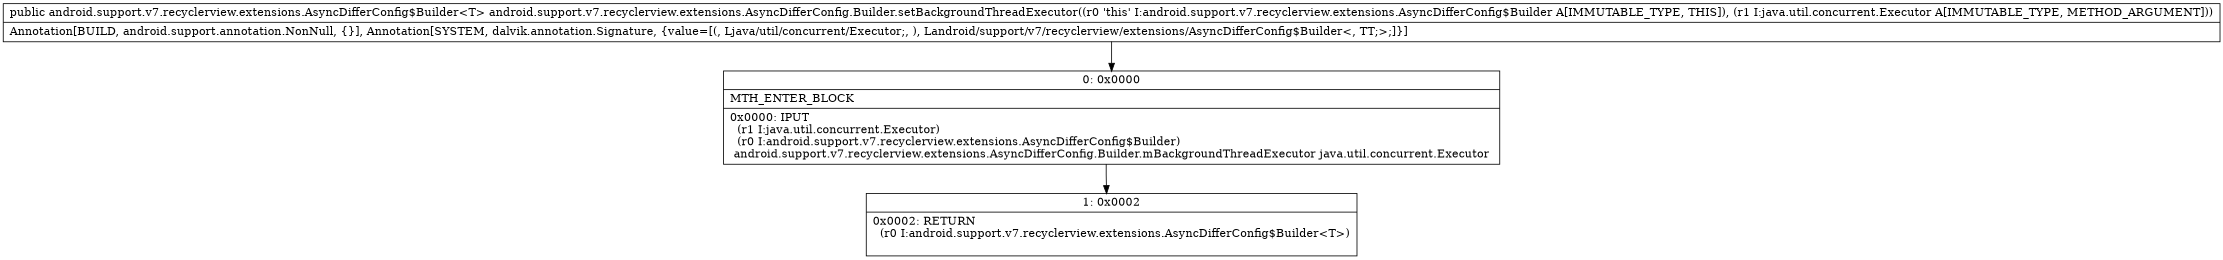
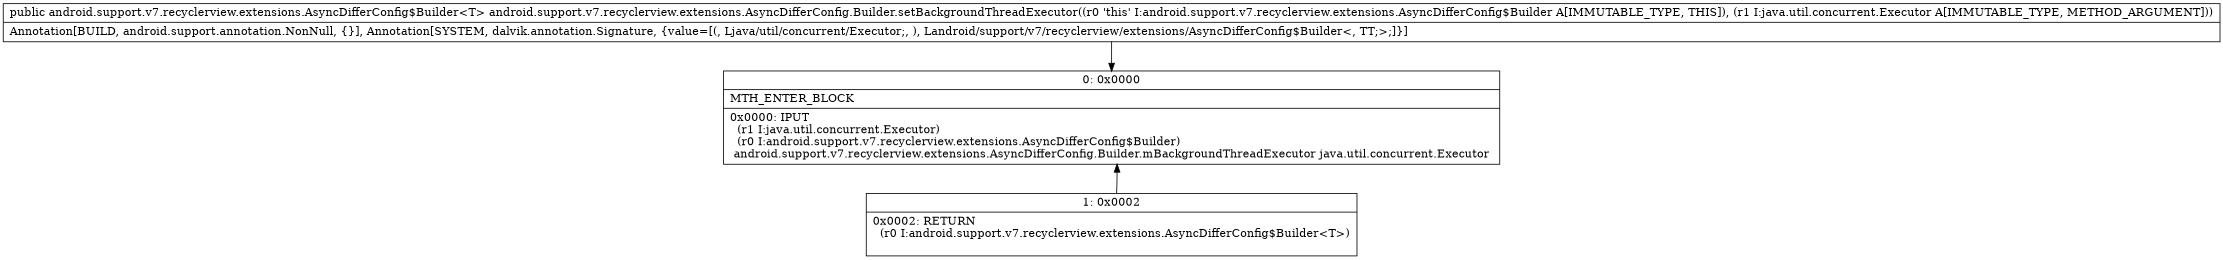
(1106, 175) -> (1117, 183)
